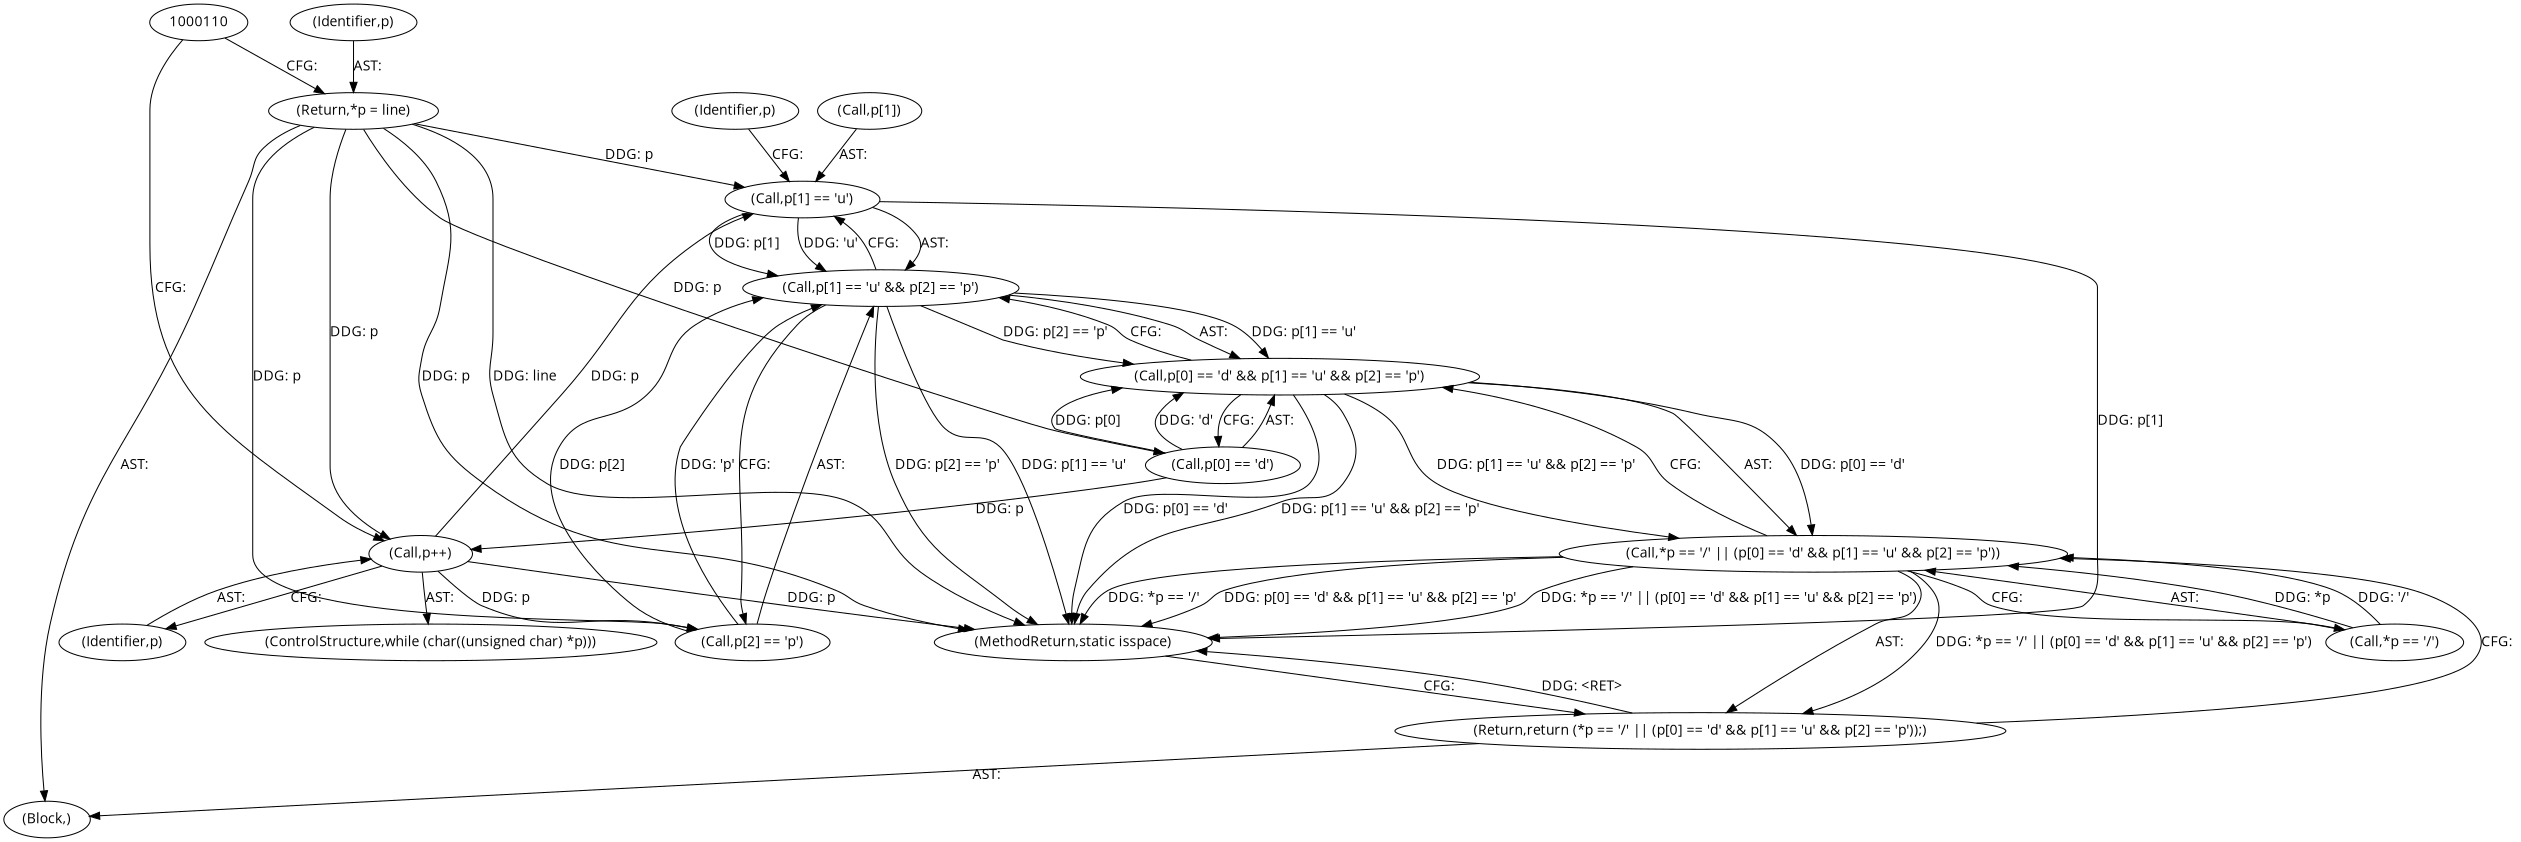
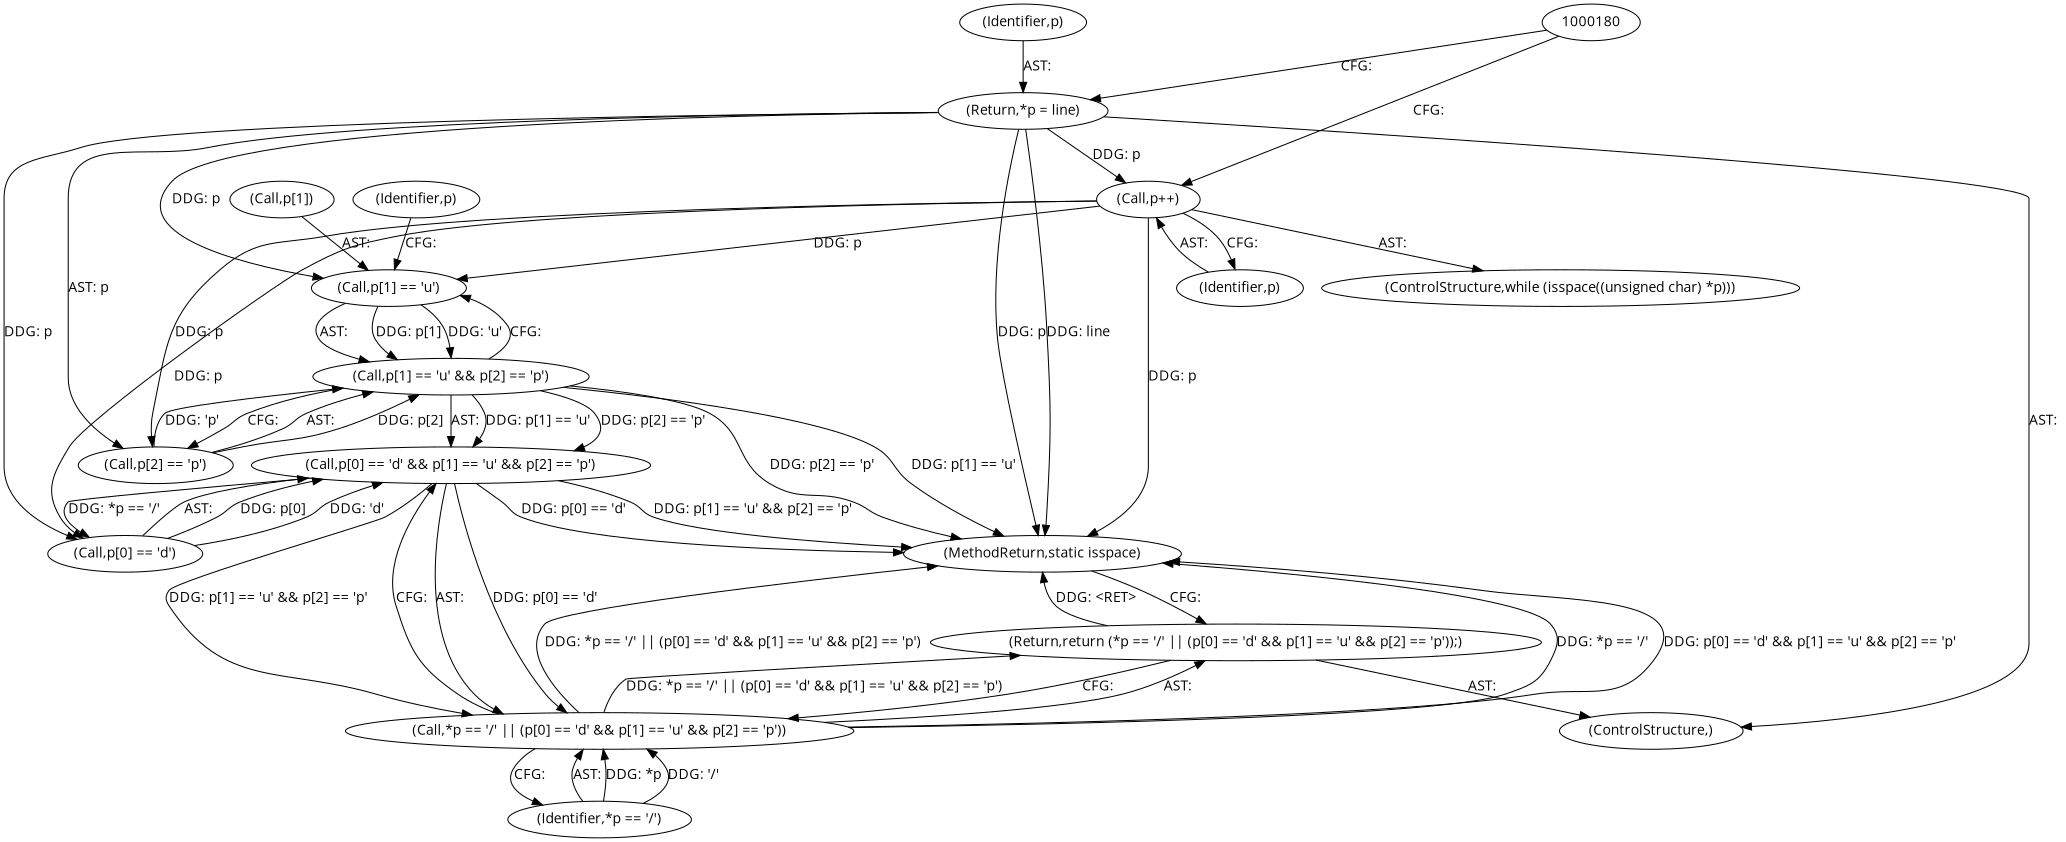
(199, 22) -> (1591, 22)
(2081, 278) -> none
(1103, 323) -> none
(277, 377) -> (89, 288)
(1241, 421) -> (115, 510)
(824, 520) -> (442, 230)
(431, 642) -> (1561, 288)
(2395, 642) -> (600, 820)
(47, 820) -> (1651, 731)
